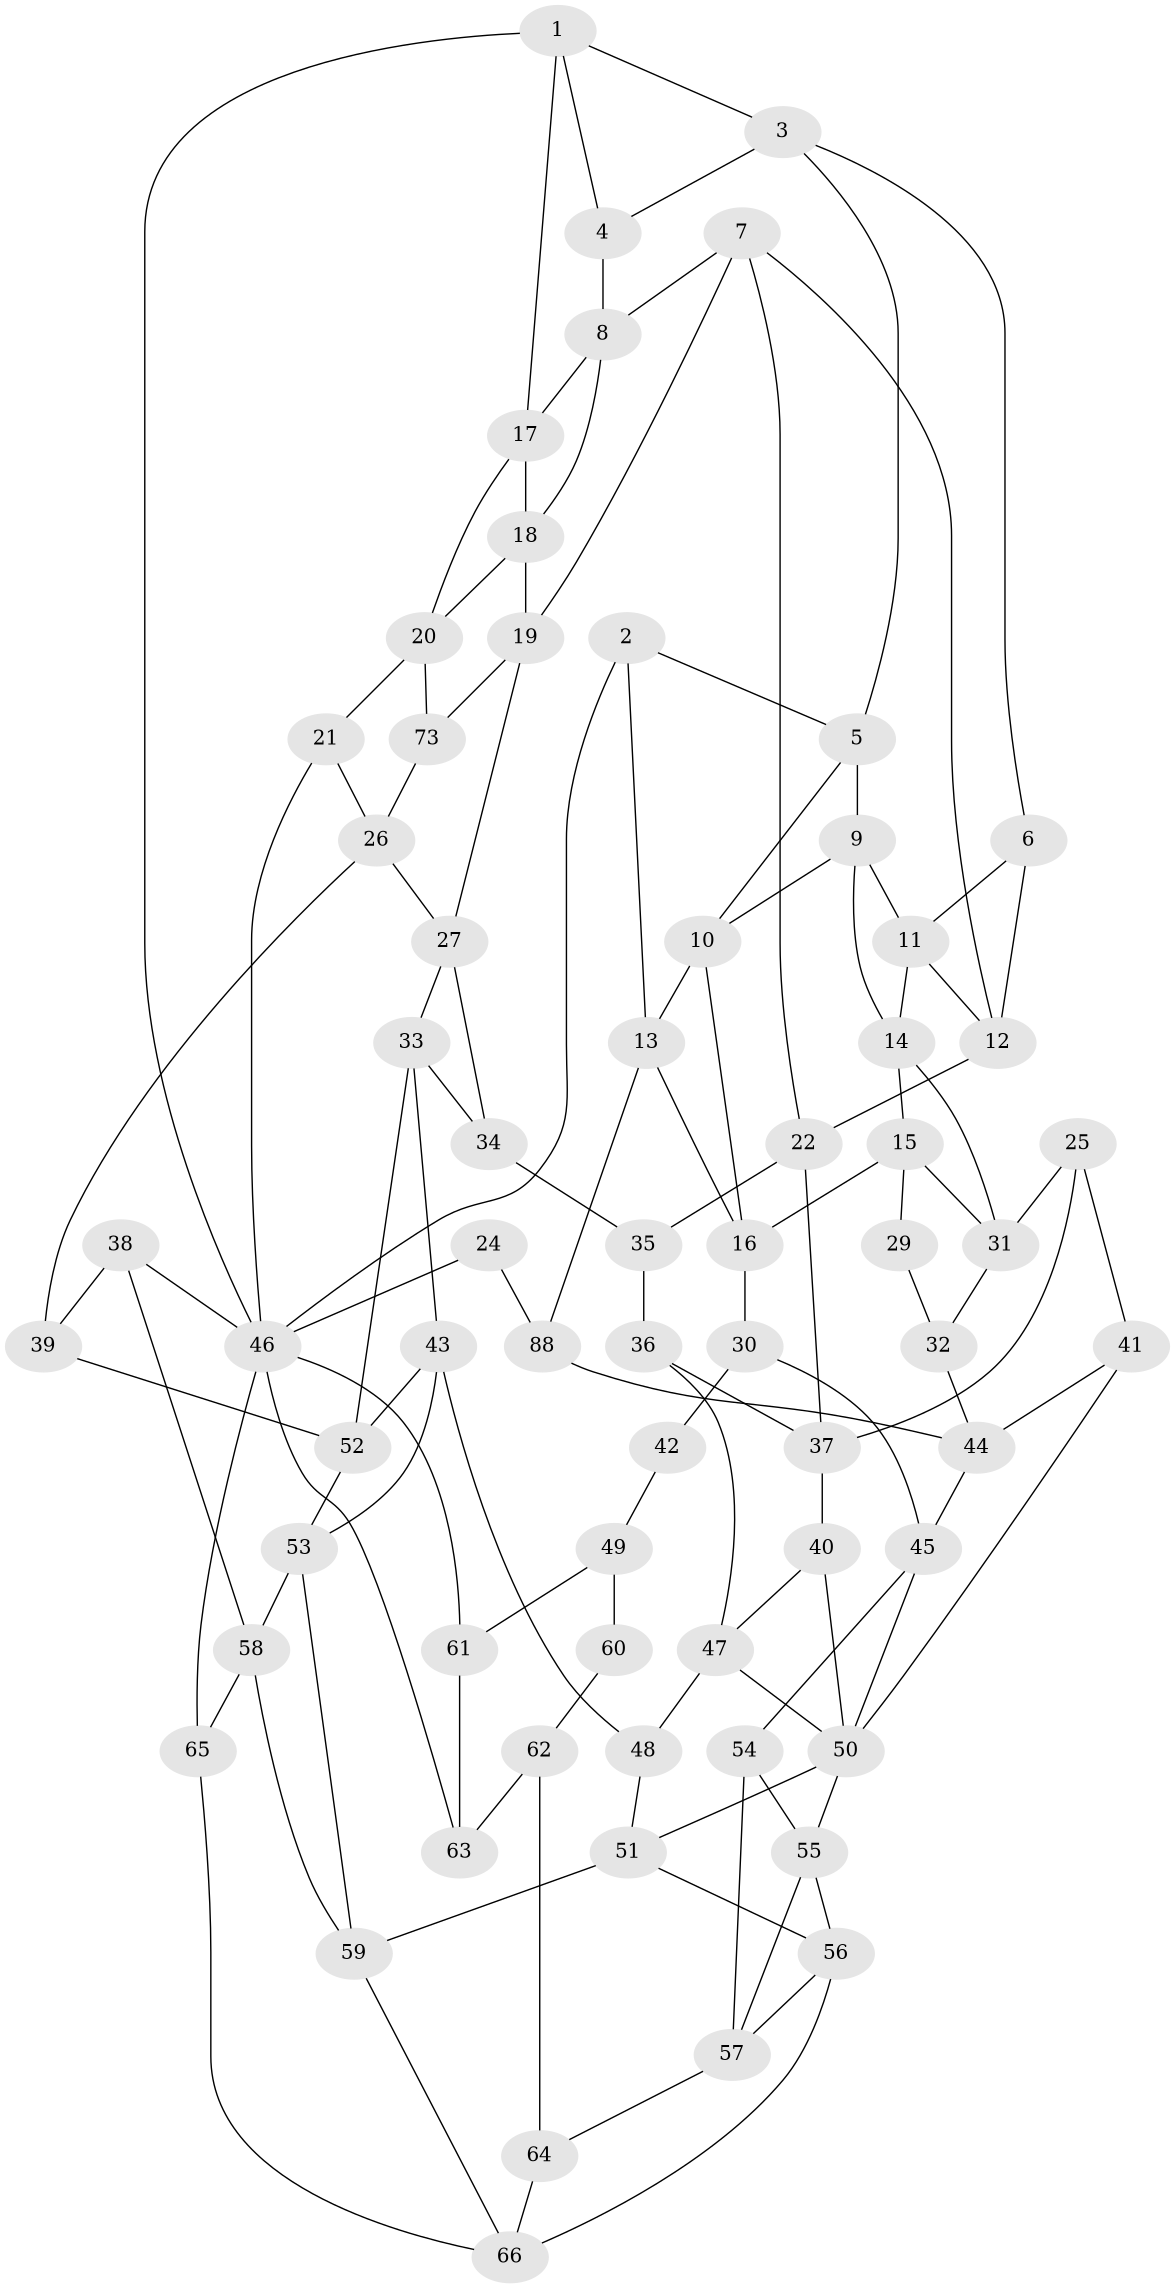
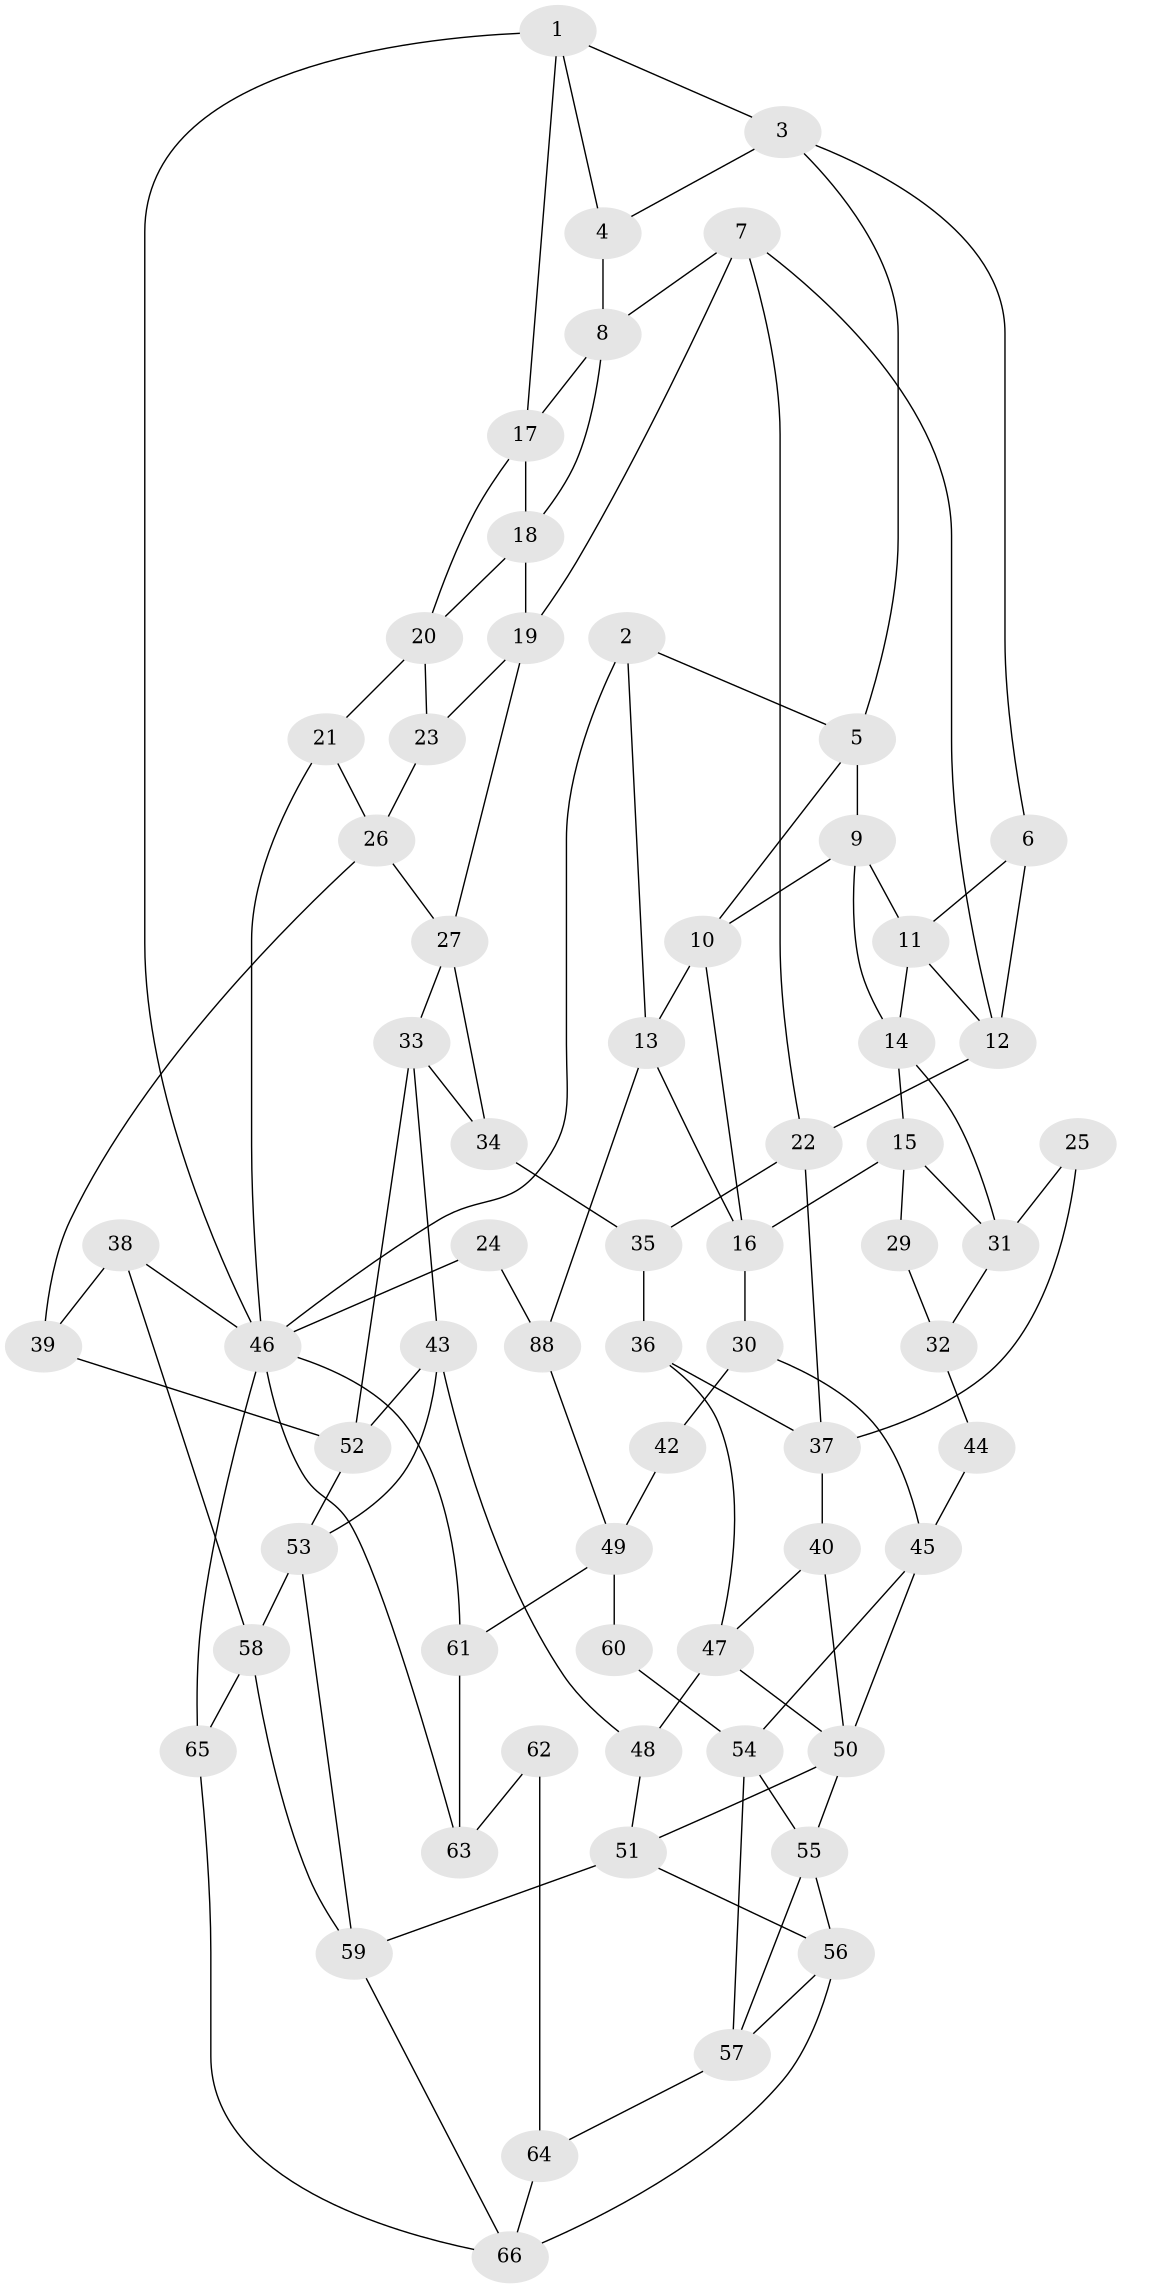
(427, 739) -> (427, 739)
(1131, 1347) -> none
(774, 1407) -> (578, 1447)
(575, 1703) -> (671, 1695)
